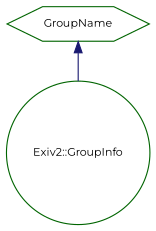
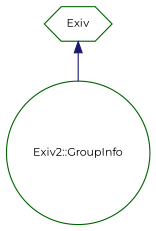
(78, 24) -> (78, 24)
